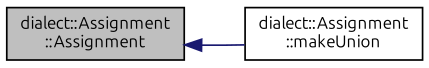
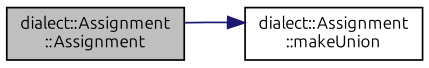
(223, 45) -> (206, 22)
